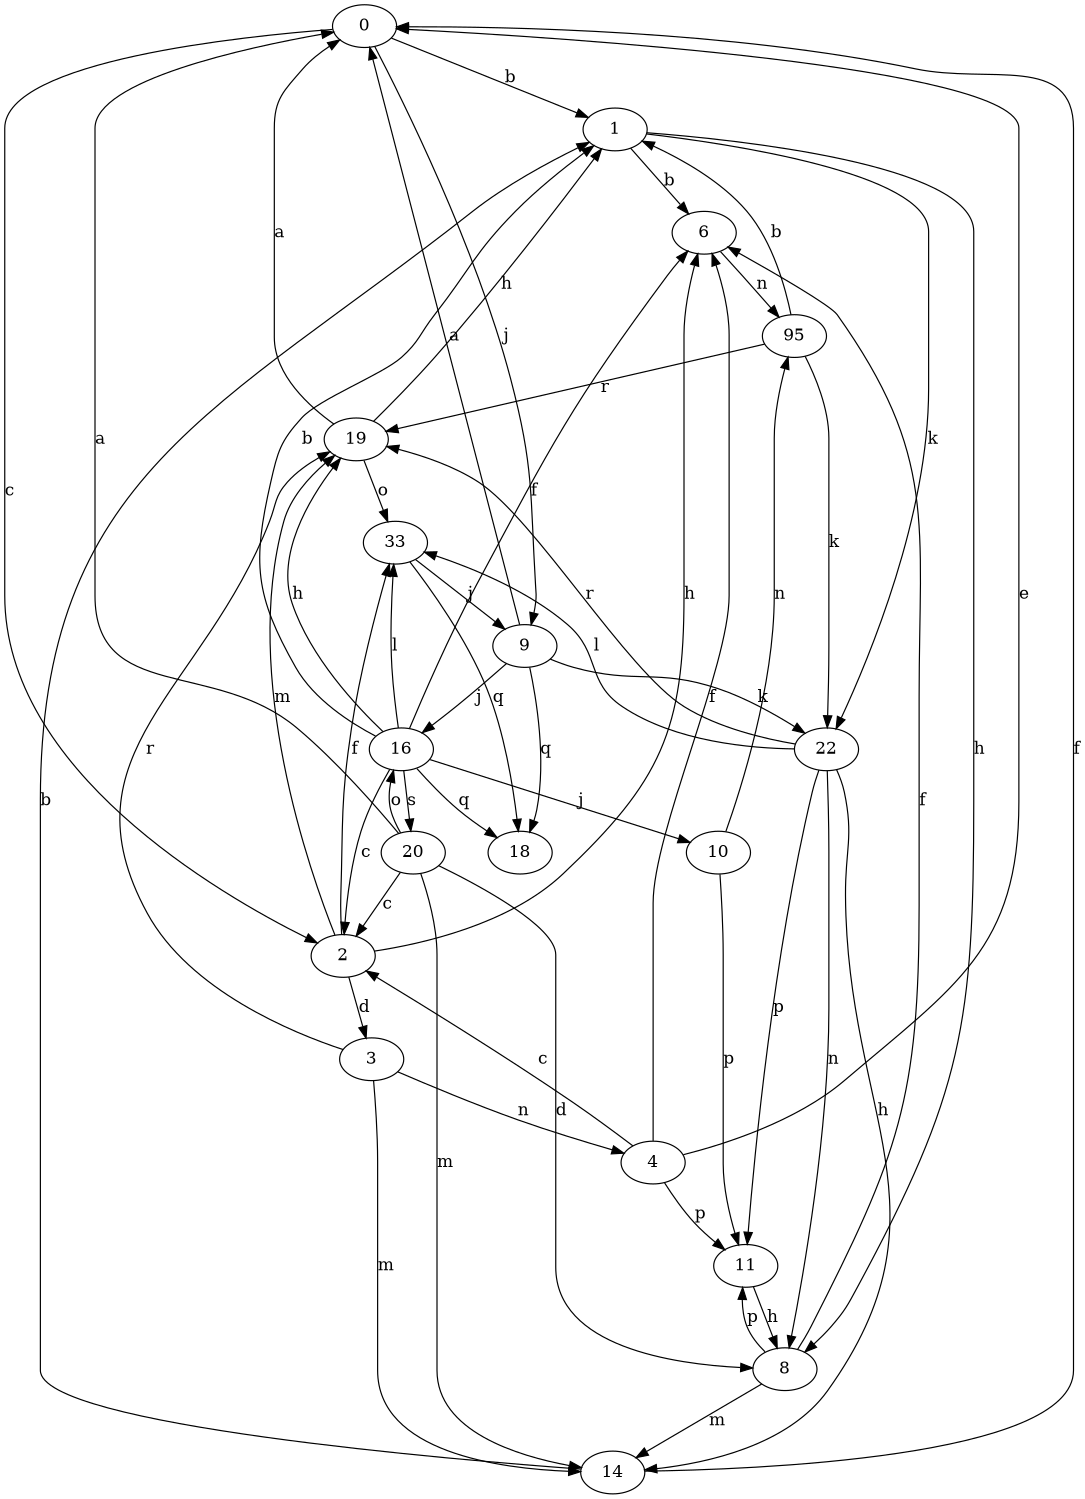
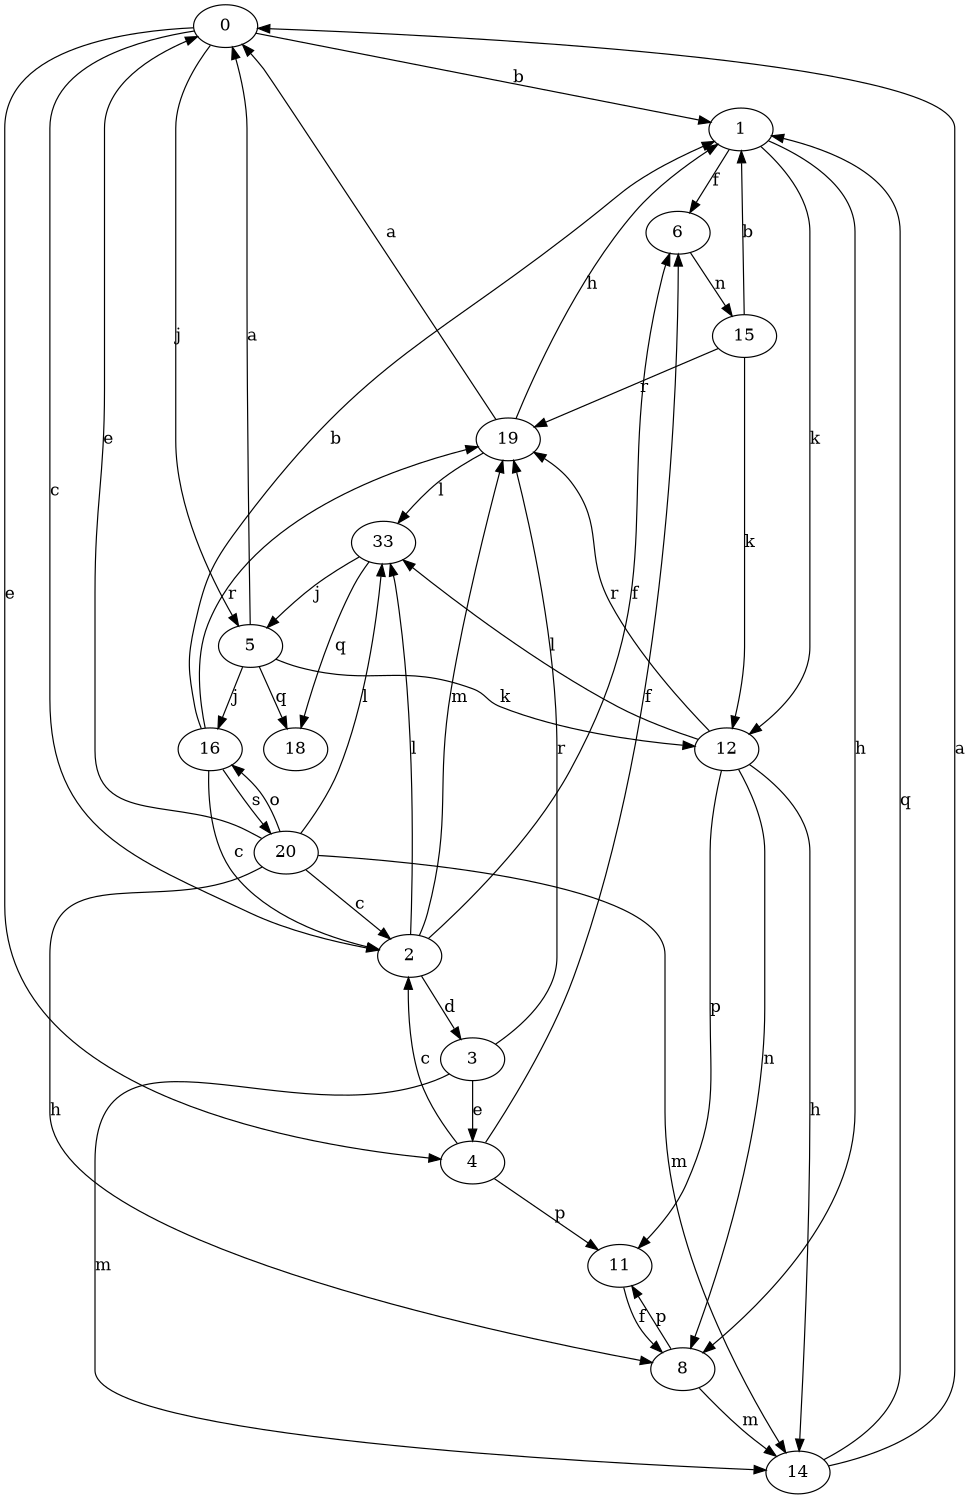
(670, 181) -> (716, 181)
(794, 336) -> (745, 336)
(1019, 413) -> (5, 668)
(100, 439) -> (109, 439)
(383, 491) -> (441, 491)
(523, 497) -> none
(298, 594) -> (232, 594)
(690, 594) -> (635, 594)
(525, 646) -> (251, 646)
(391, 652) -> (358, 711)
(355, 749) -> (414, 749)
(826, 749) -> (727, 749)
(1077, 749) -> (960, 749)
(919, 776) -> none
(46, 801) -> (906, 801)
(450, 802) -> none
(718, 853) -> none
(524, 1111) -> (478, 1111)
(562, 1111) -> (56, 1111)
(773, 1318) -> (642, 1318)
